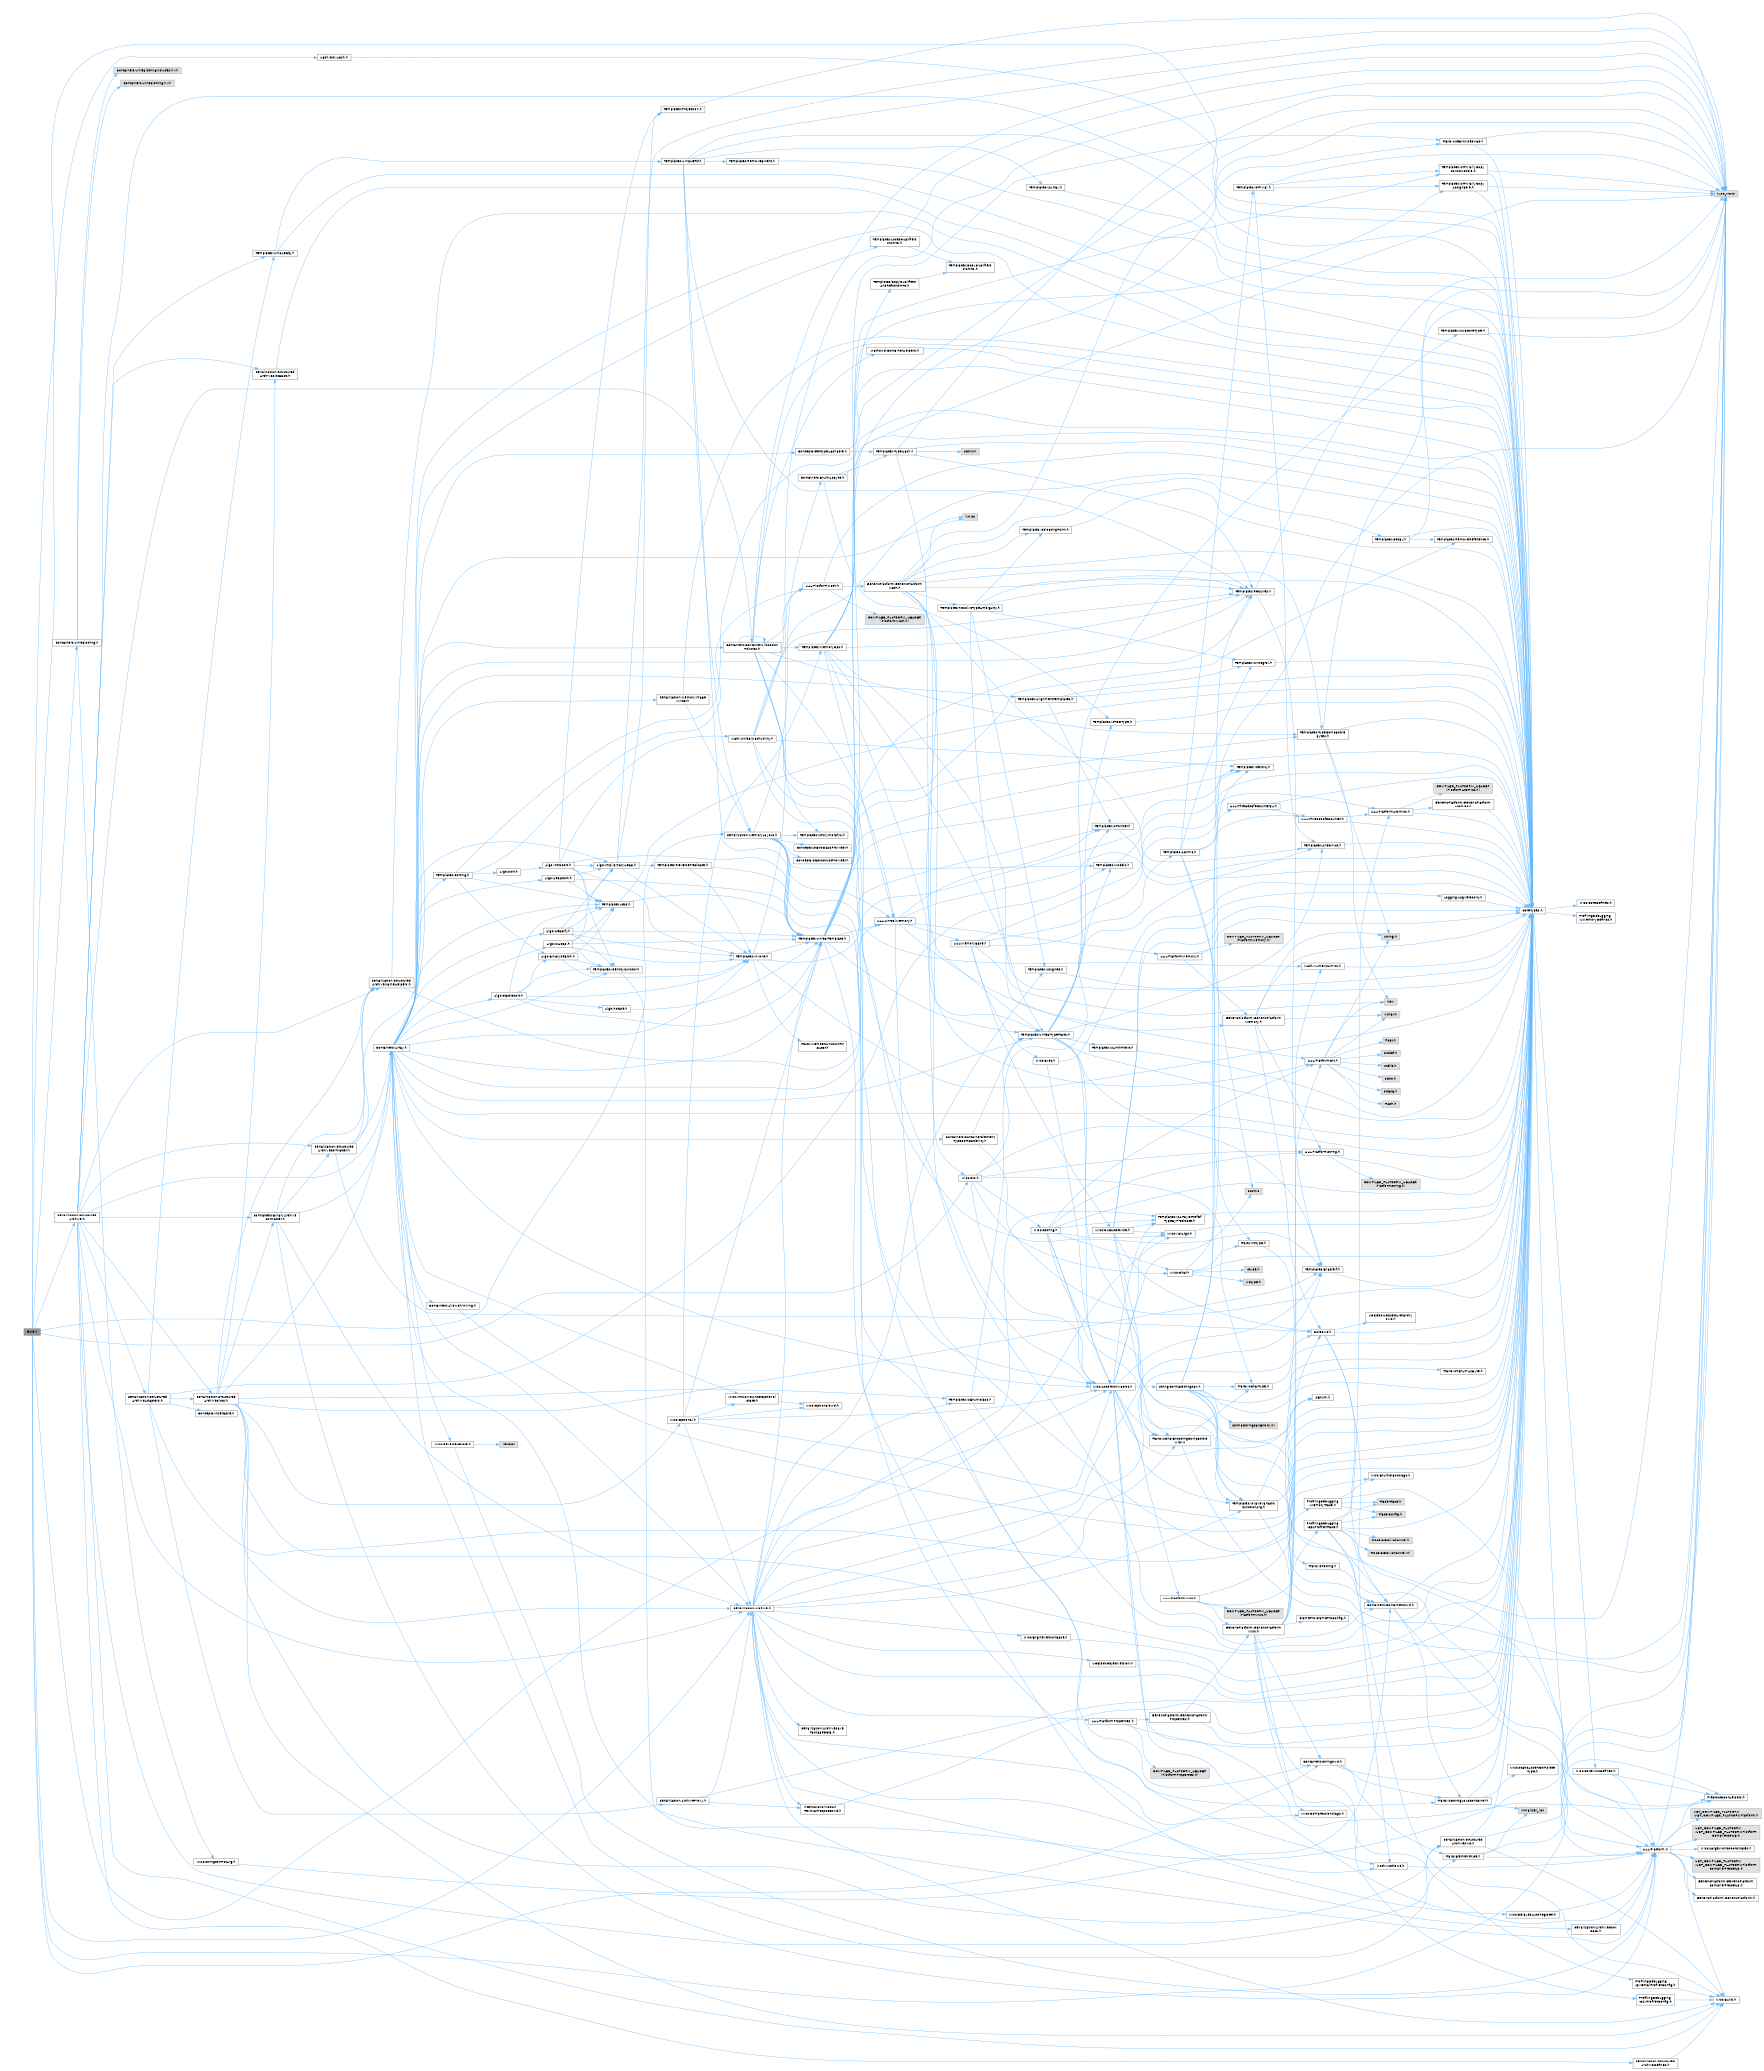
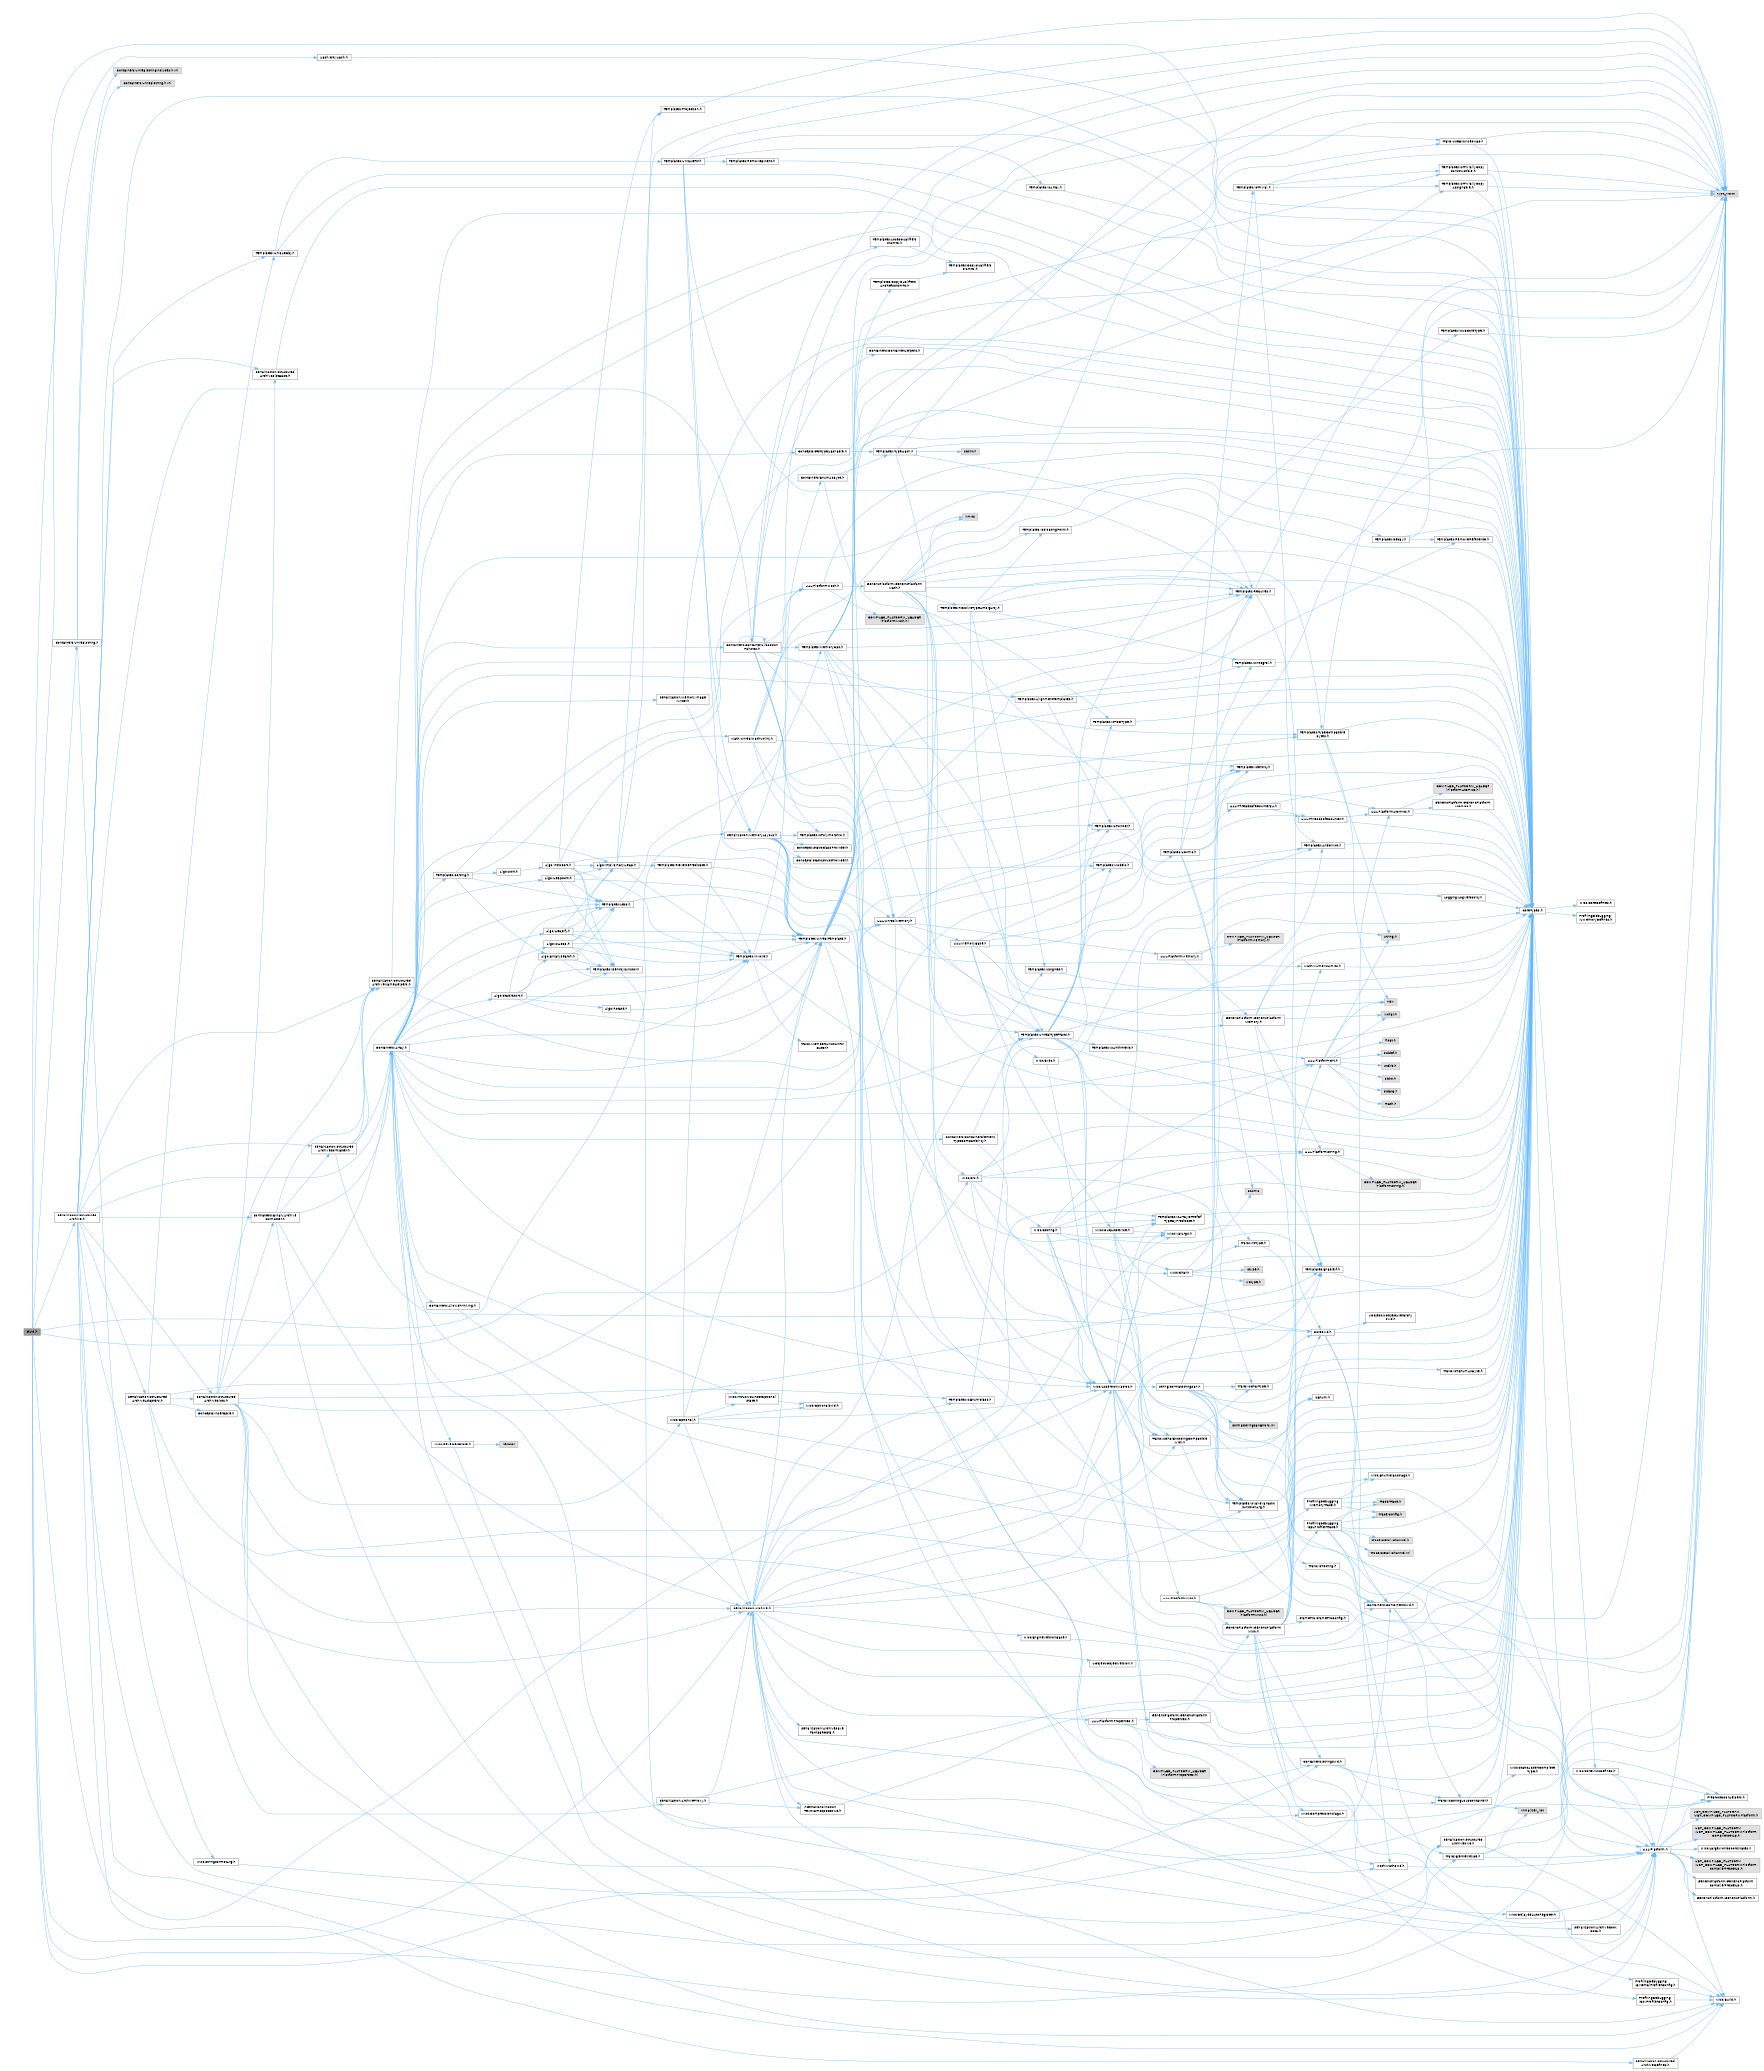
(895, 351) -> (895, 351)
(909, 876) -> (934, 839)
none -> (588, 925)
(1199, 944) -> (1524, 1147)
